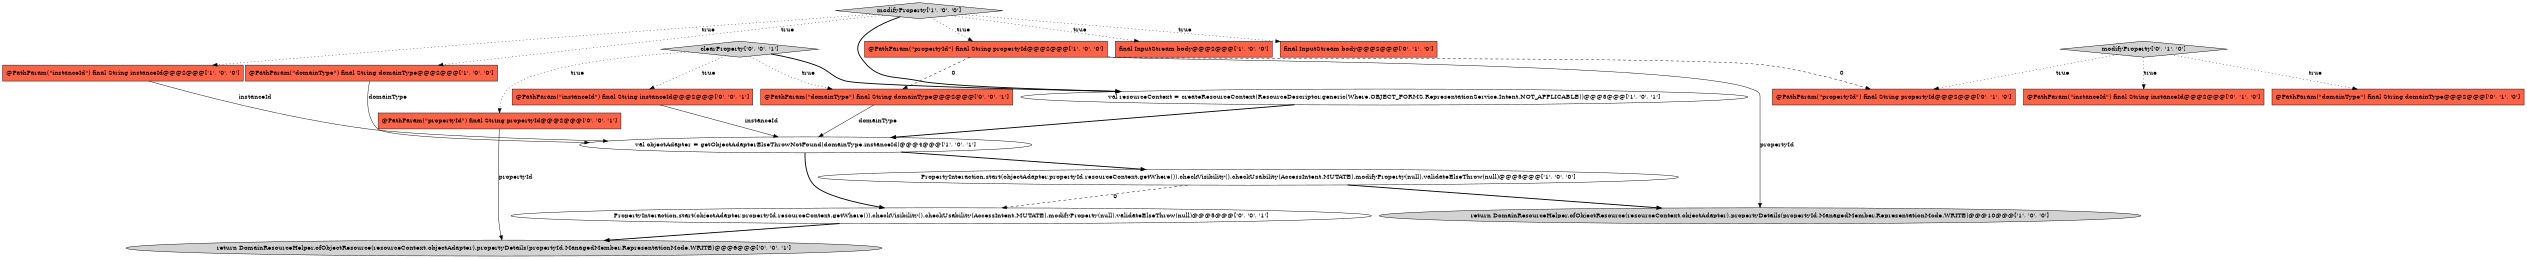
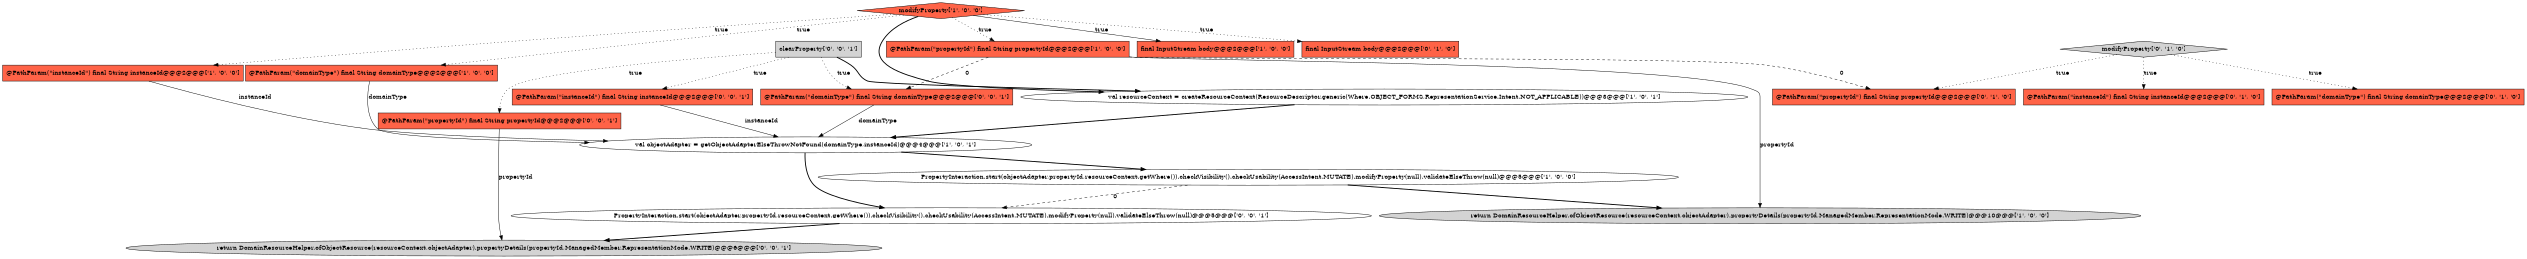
(919, 11) -> (941, 11)
(1043, 28) -> (1065, 28)
(740, 49) -> (819, 49)
